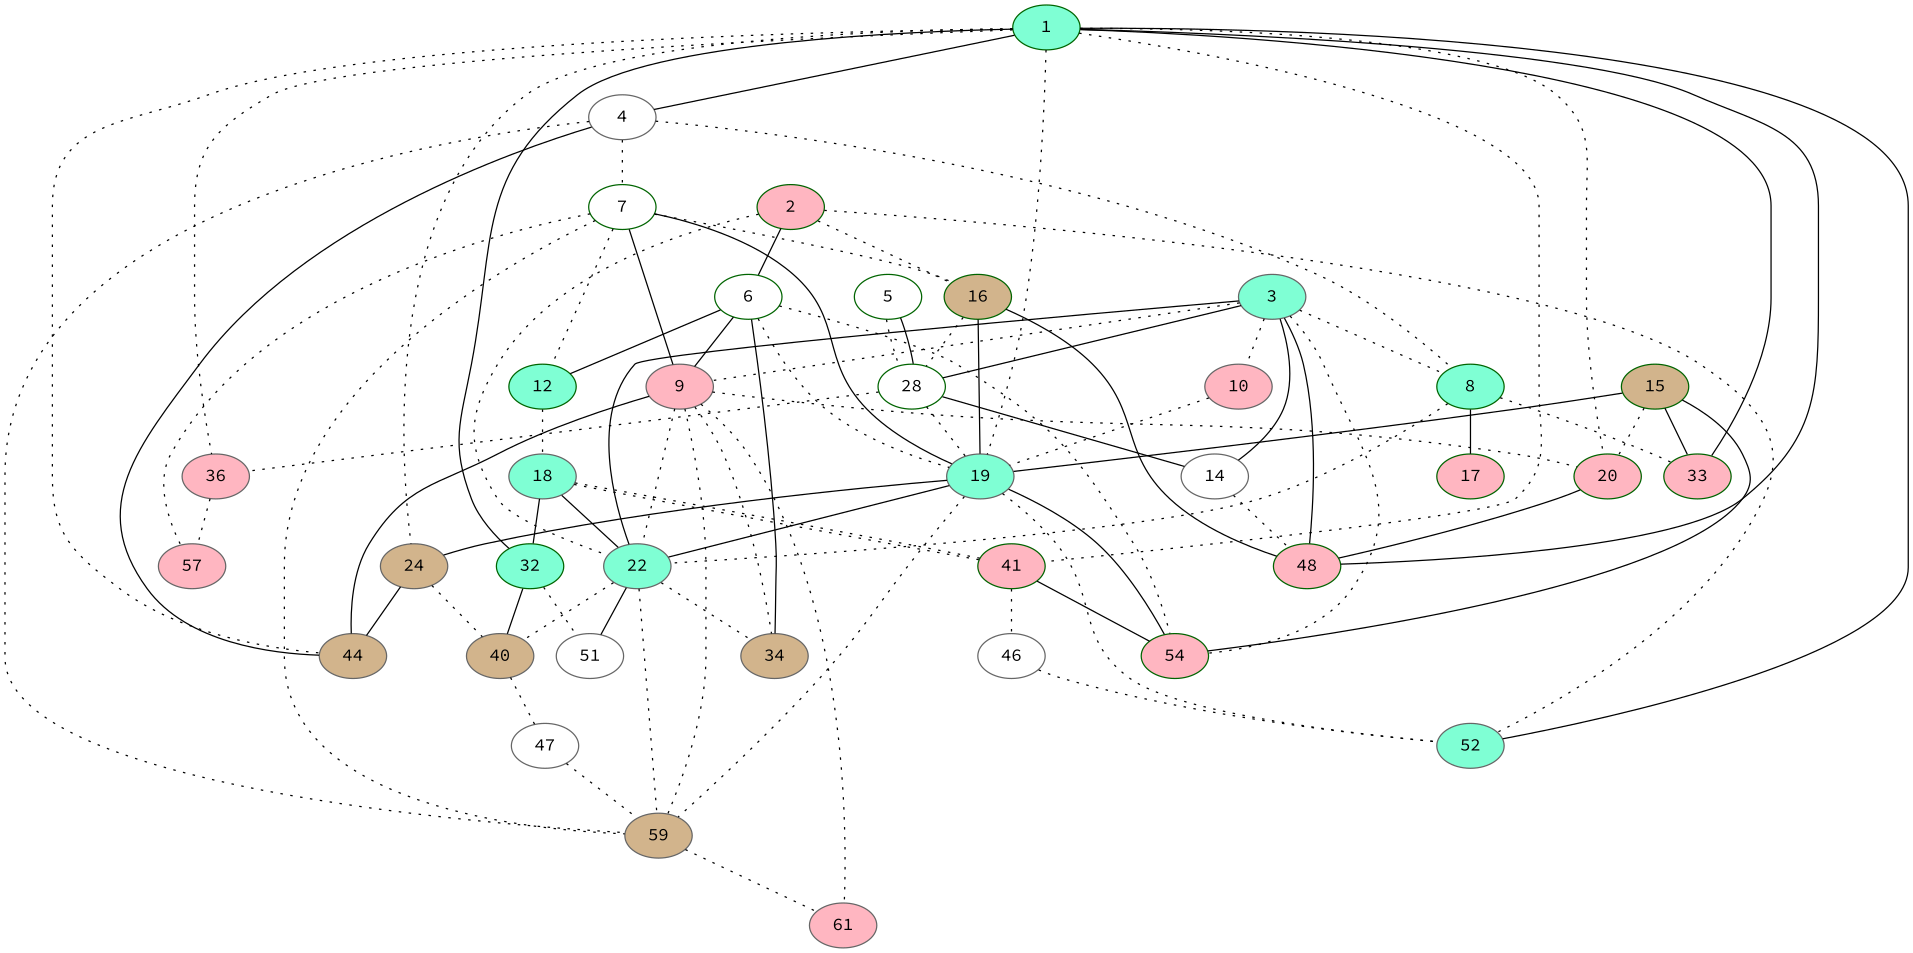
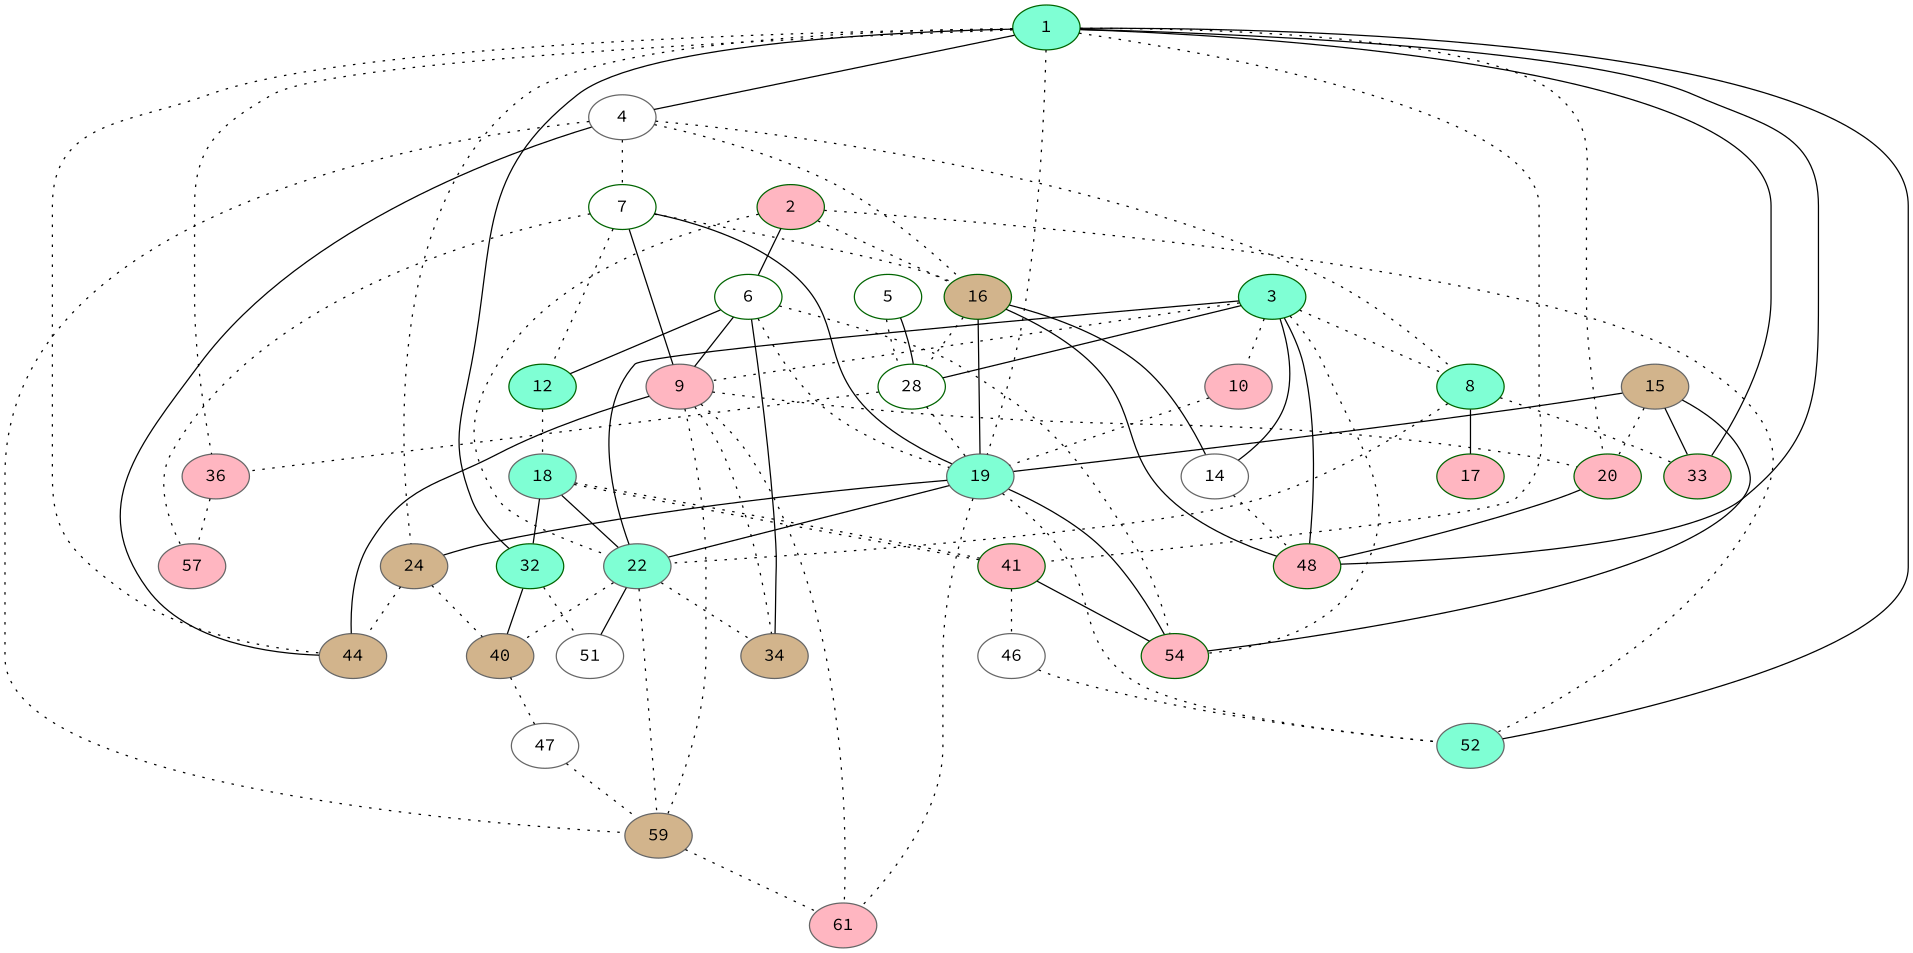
none -> (819, 177)
(1272, 297) -> (1272, 297)
(1655, 387) -> (1655, 387)
(1063, 432) -> (1127, 355)
(659, 476) -> none
(284, 577) -> none
(384, 611) -> (384, 611)
(838, 657) -> (943, 713)
